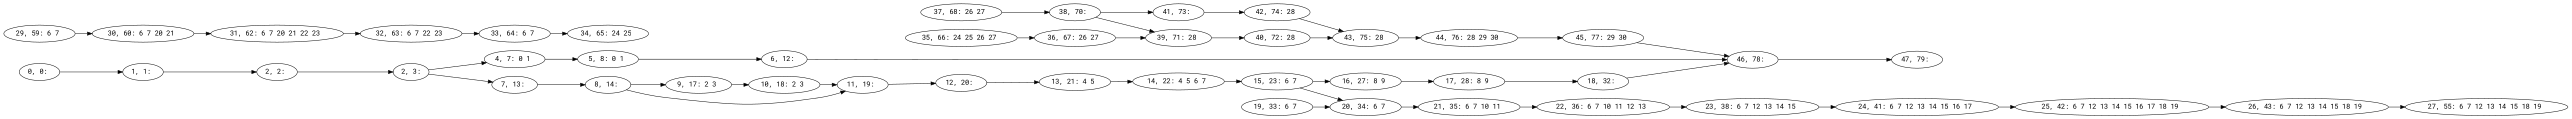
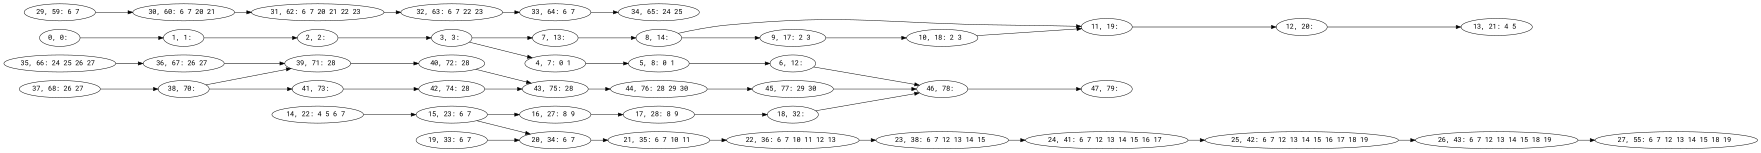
(411, 72) -> (452, 38)
(1119, 82) -> none
